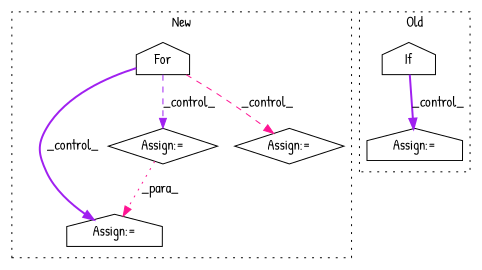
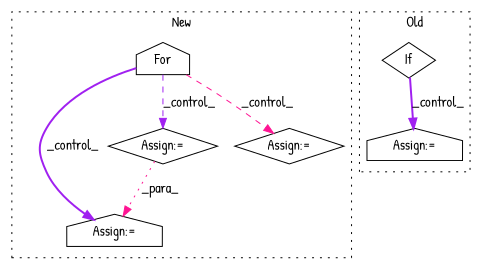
(409, 60) -> (409, 60)
